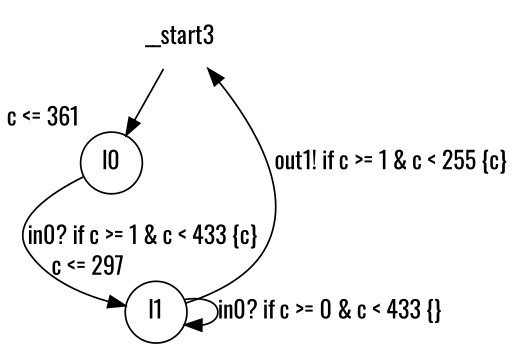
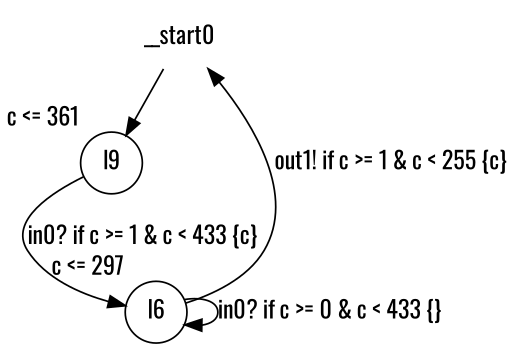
(180, 38) -> (180, 38)
(111, 163) -> (111, 163)
(156, 312) -> (156, 312)
